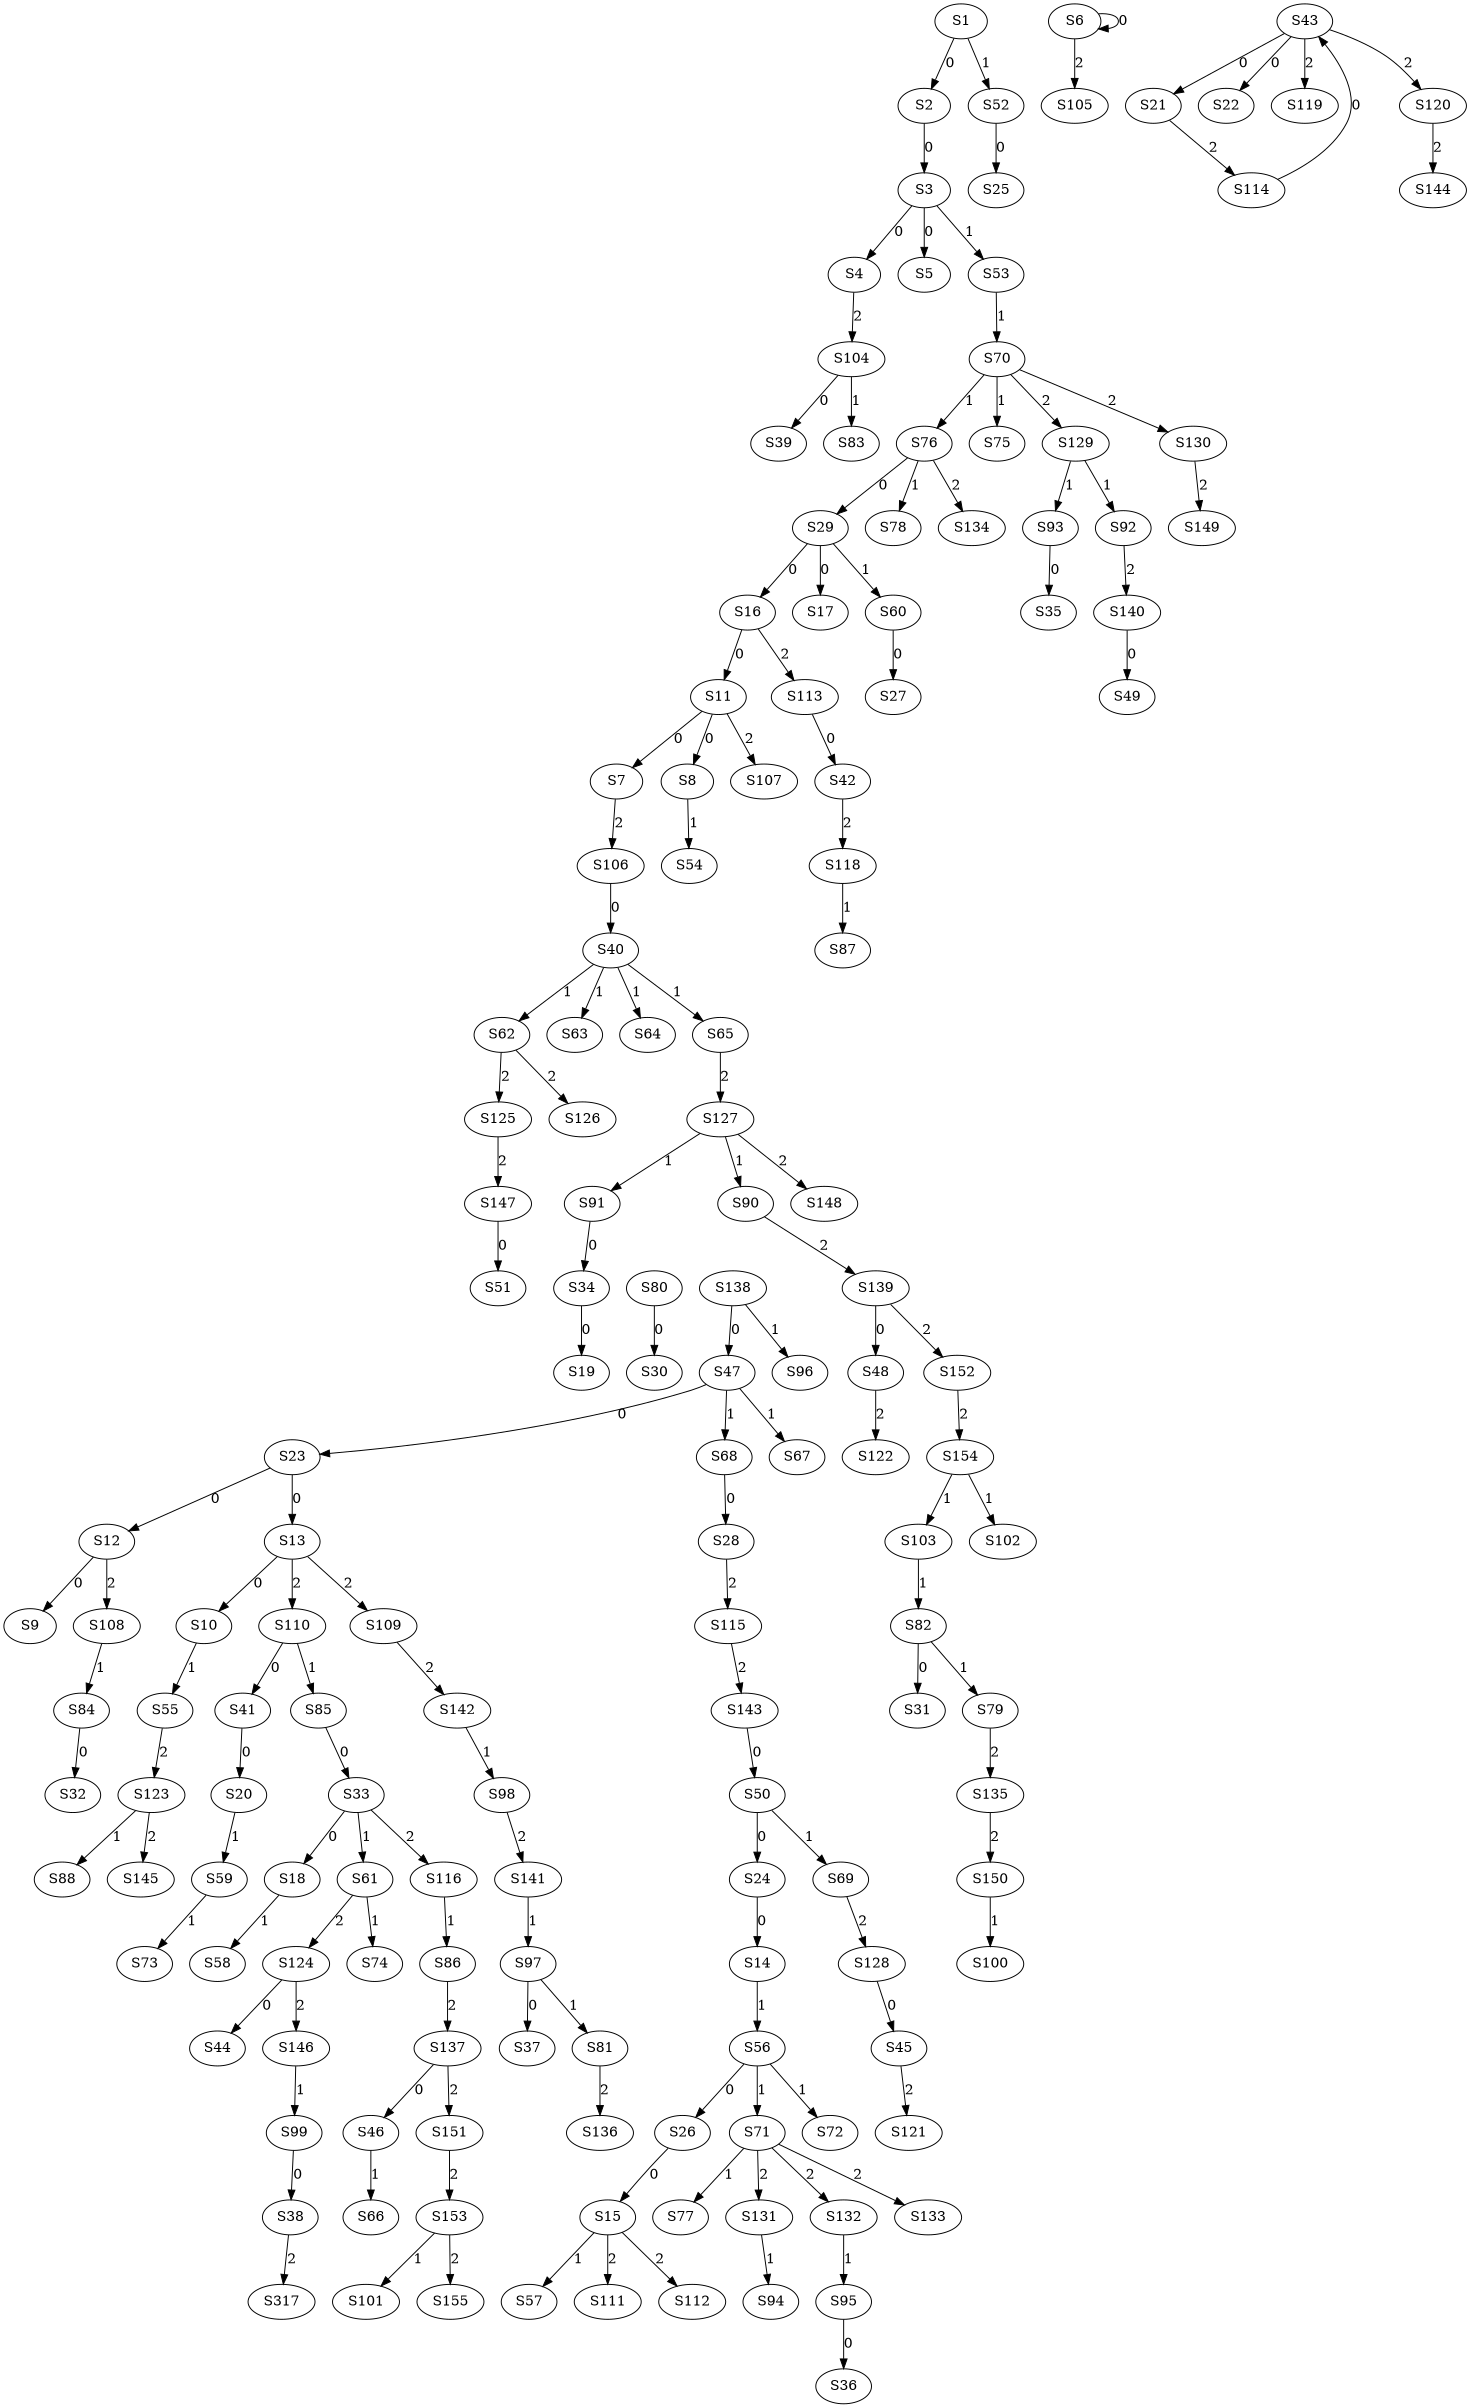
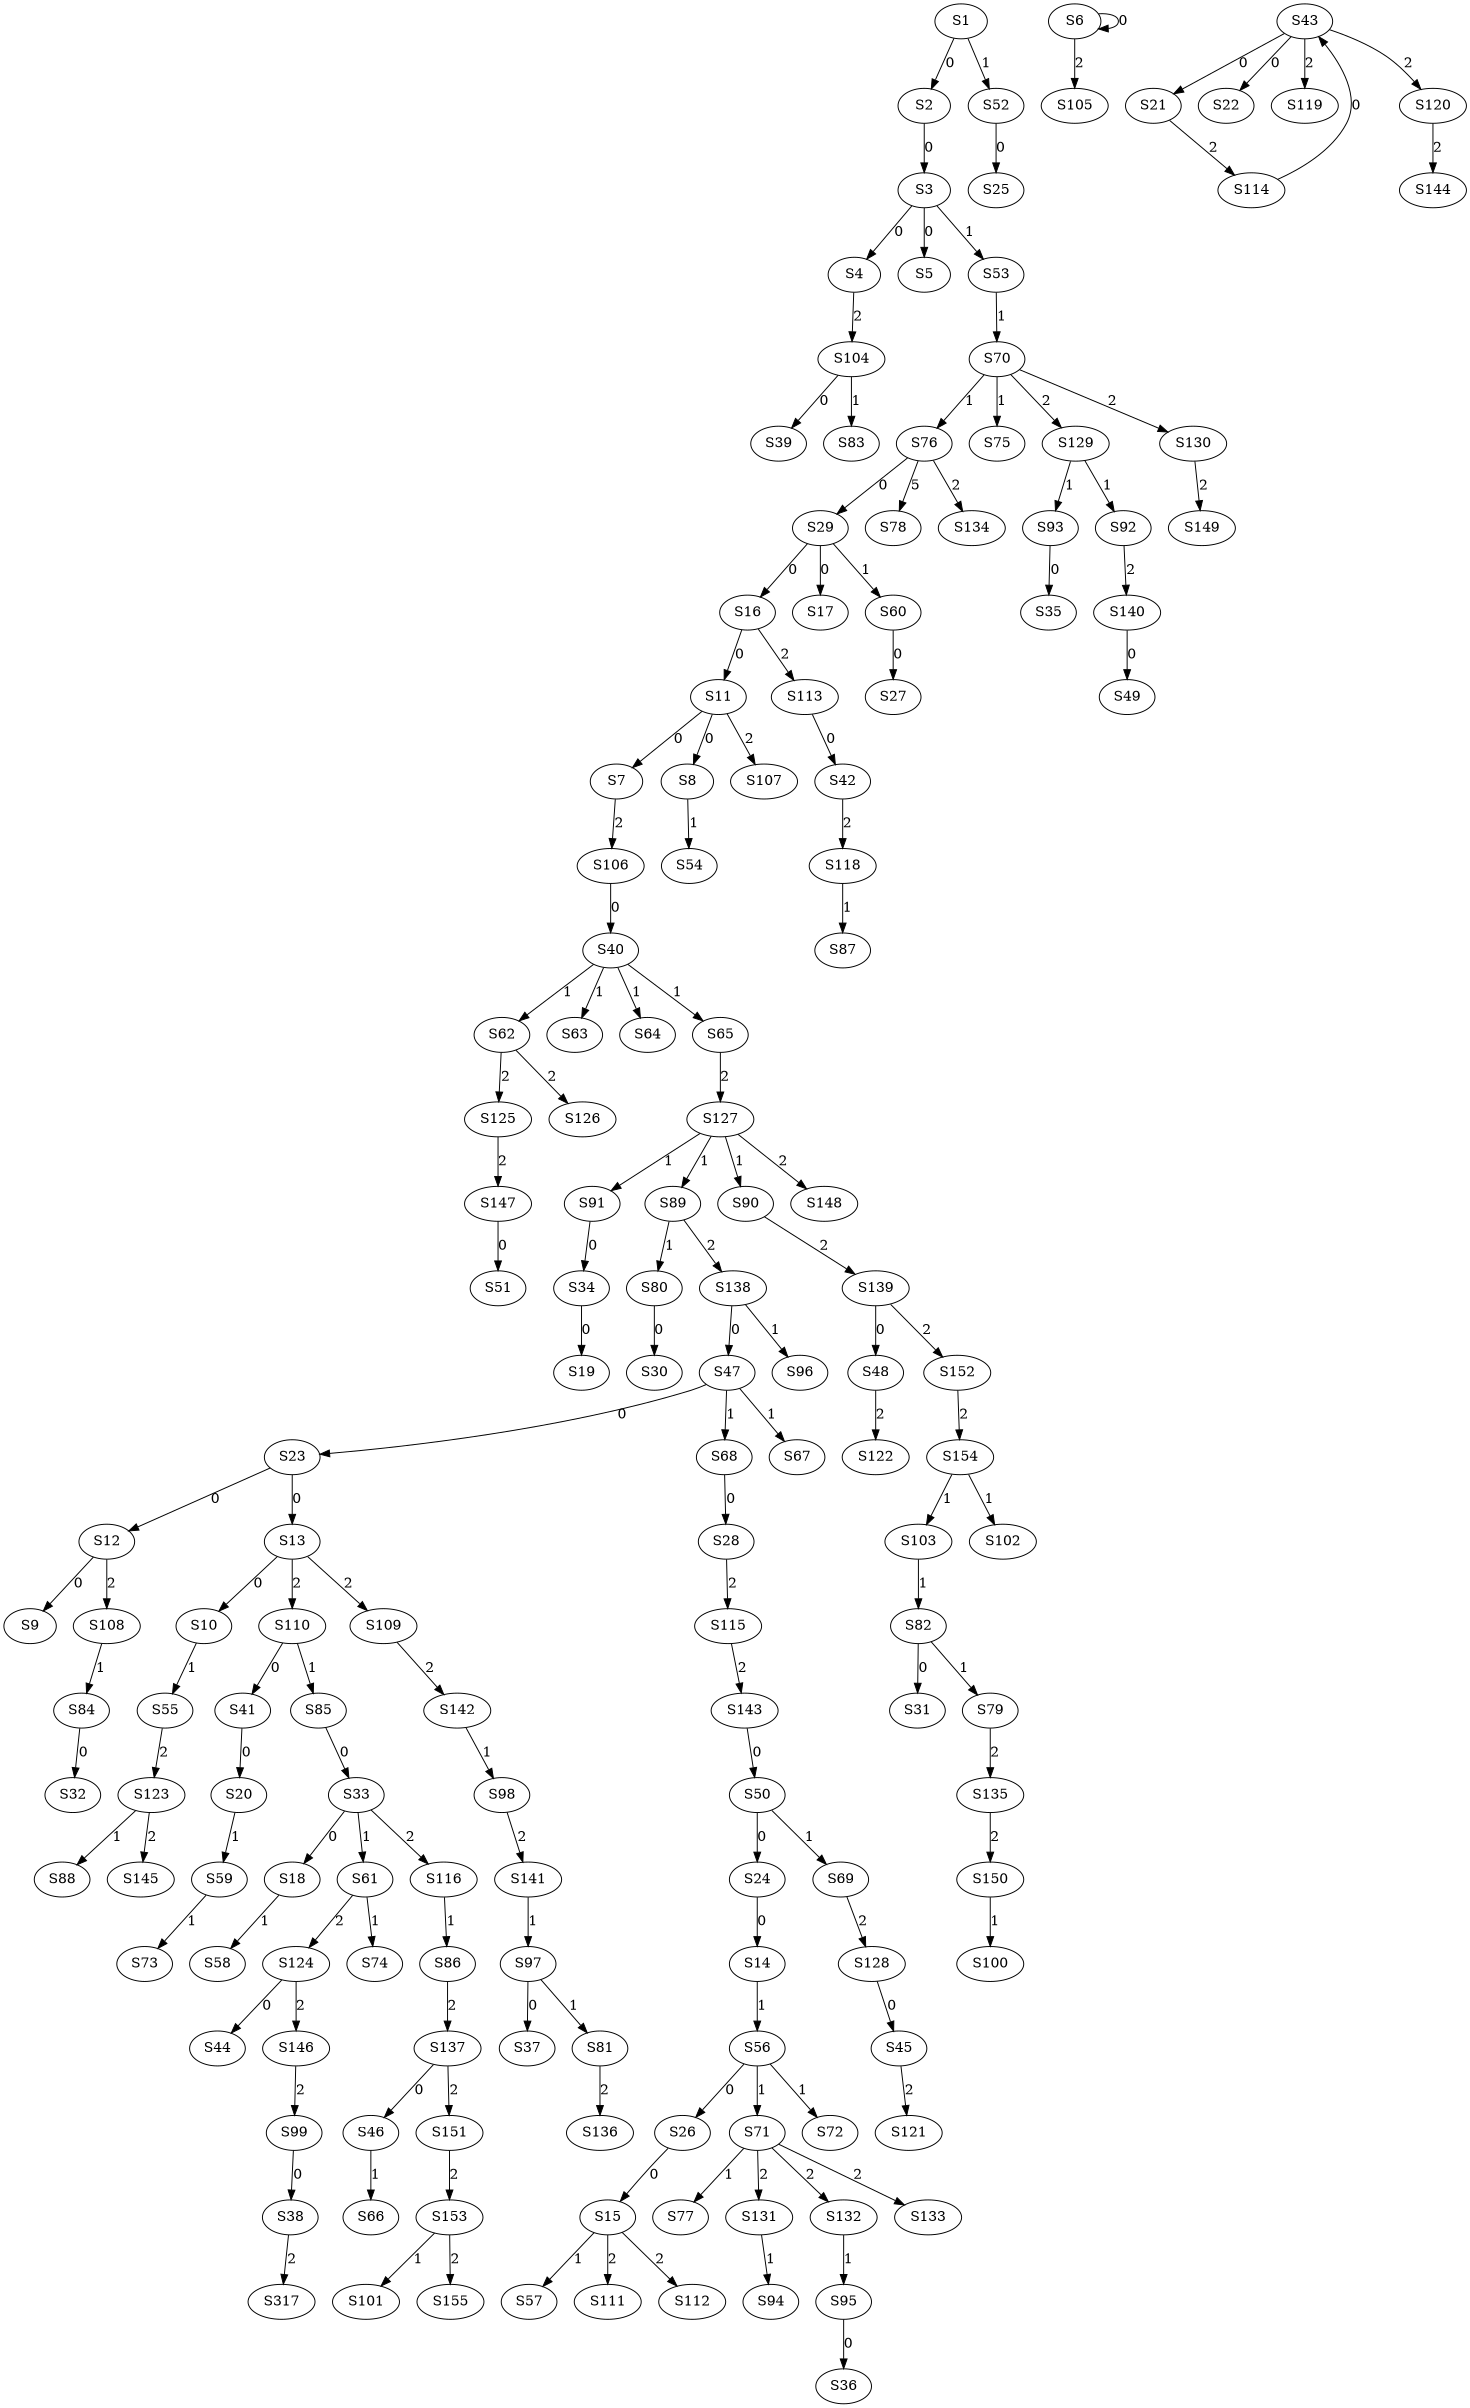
(915, 486) -> (915, 486)
none -> (673, 1204)
(301, 2091) -> (301, 2091)
